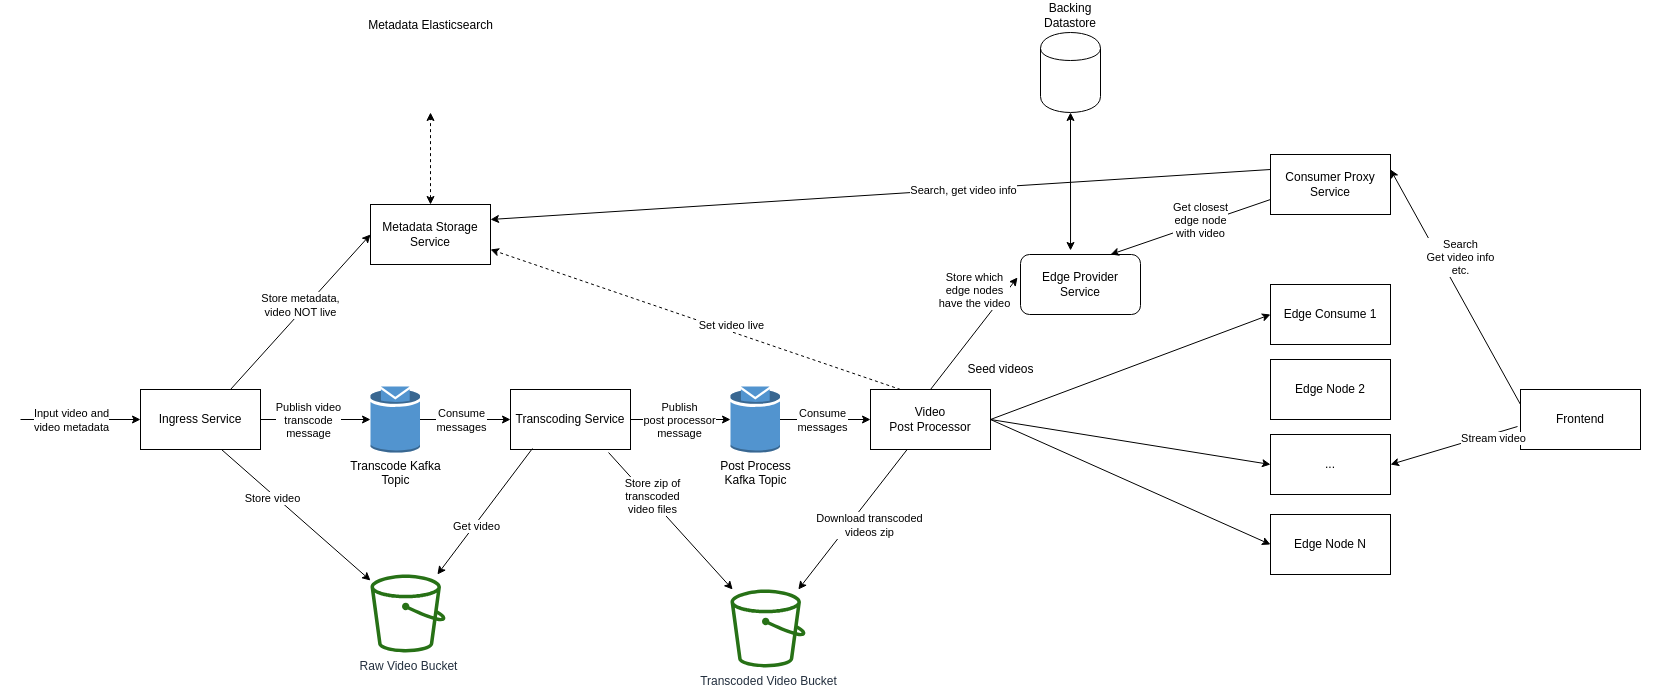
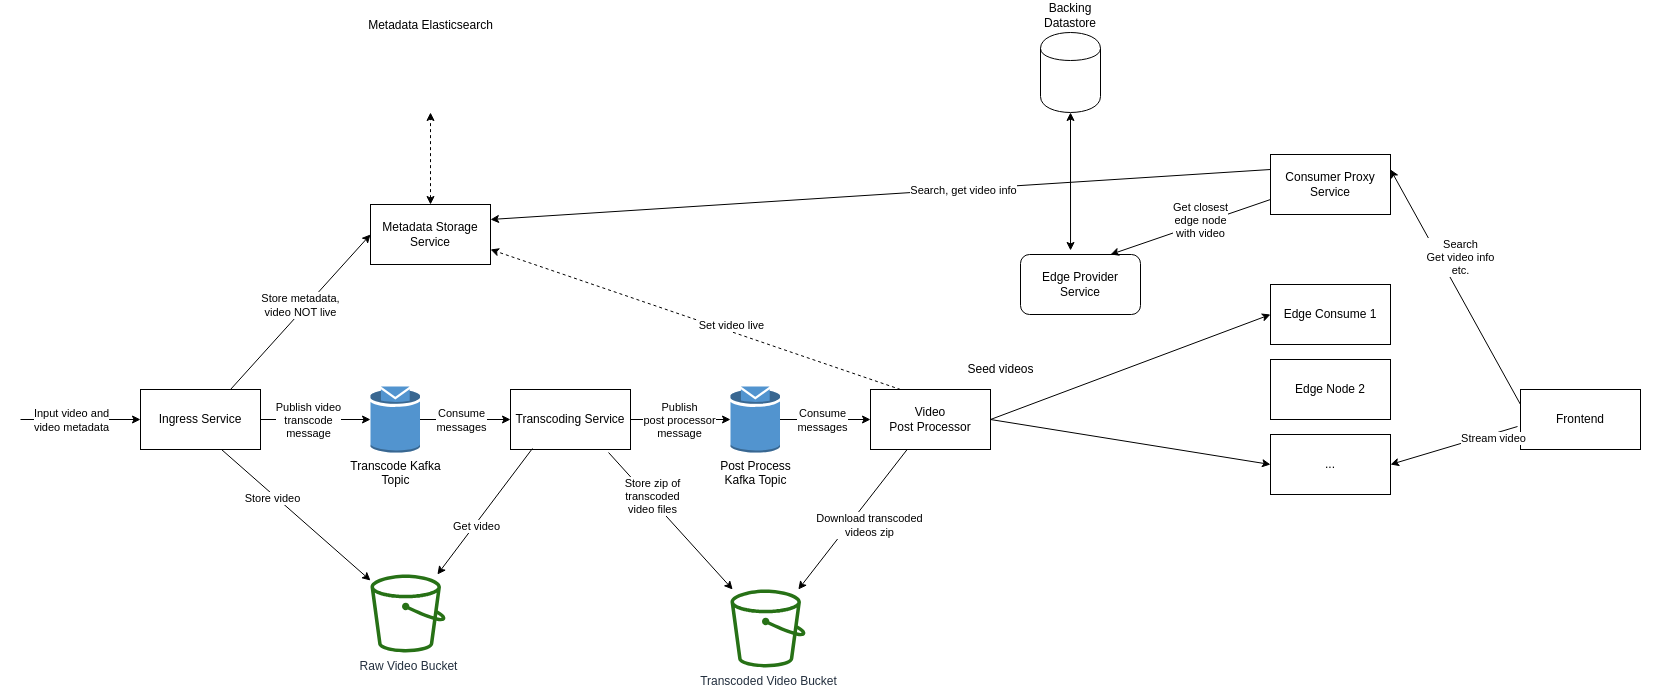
(967, 342) -> none
(1129, 481) -> none
(1331, 545) -> none
